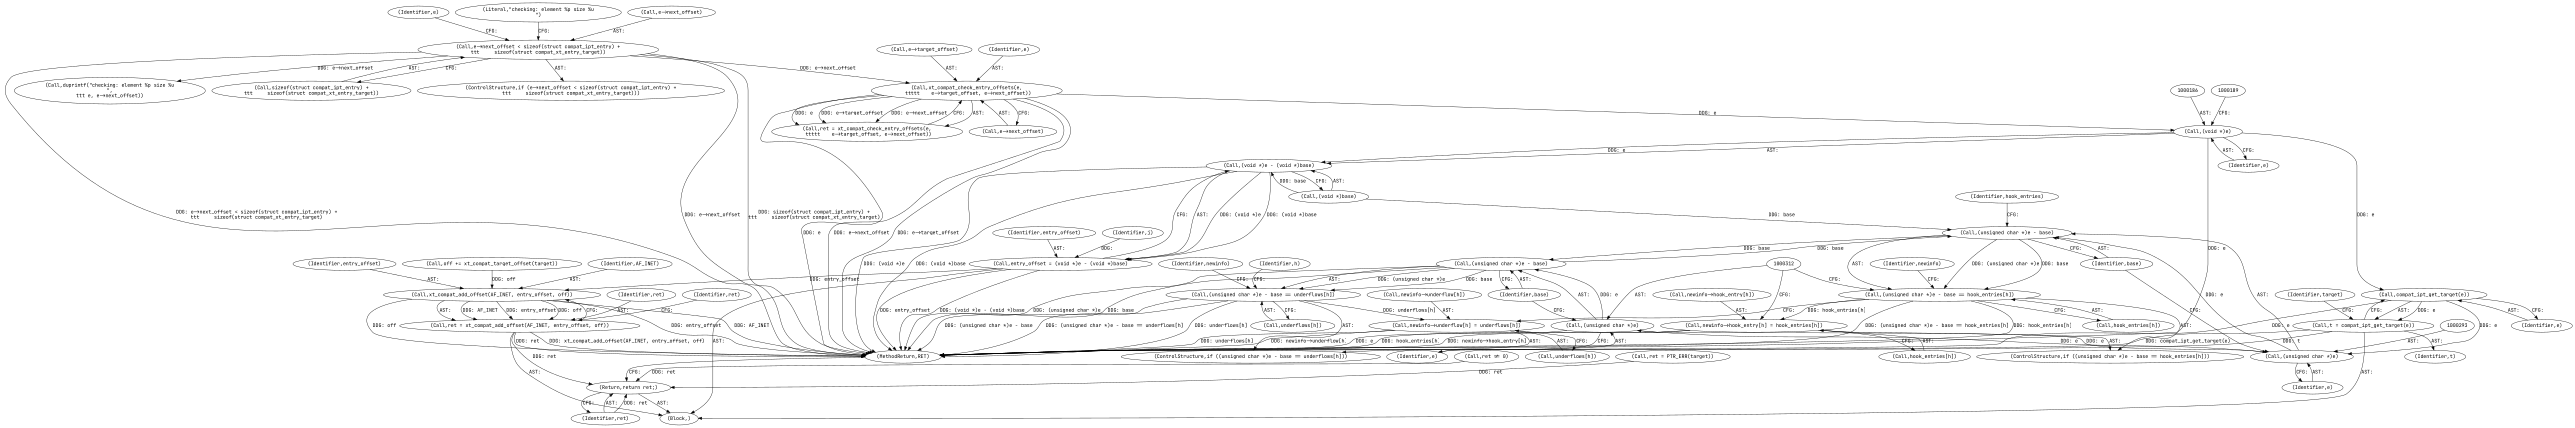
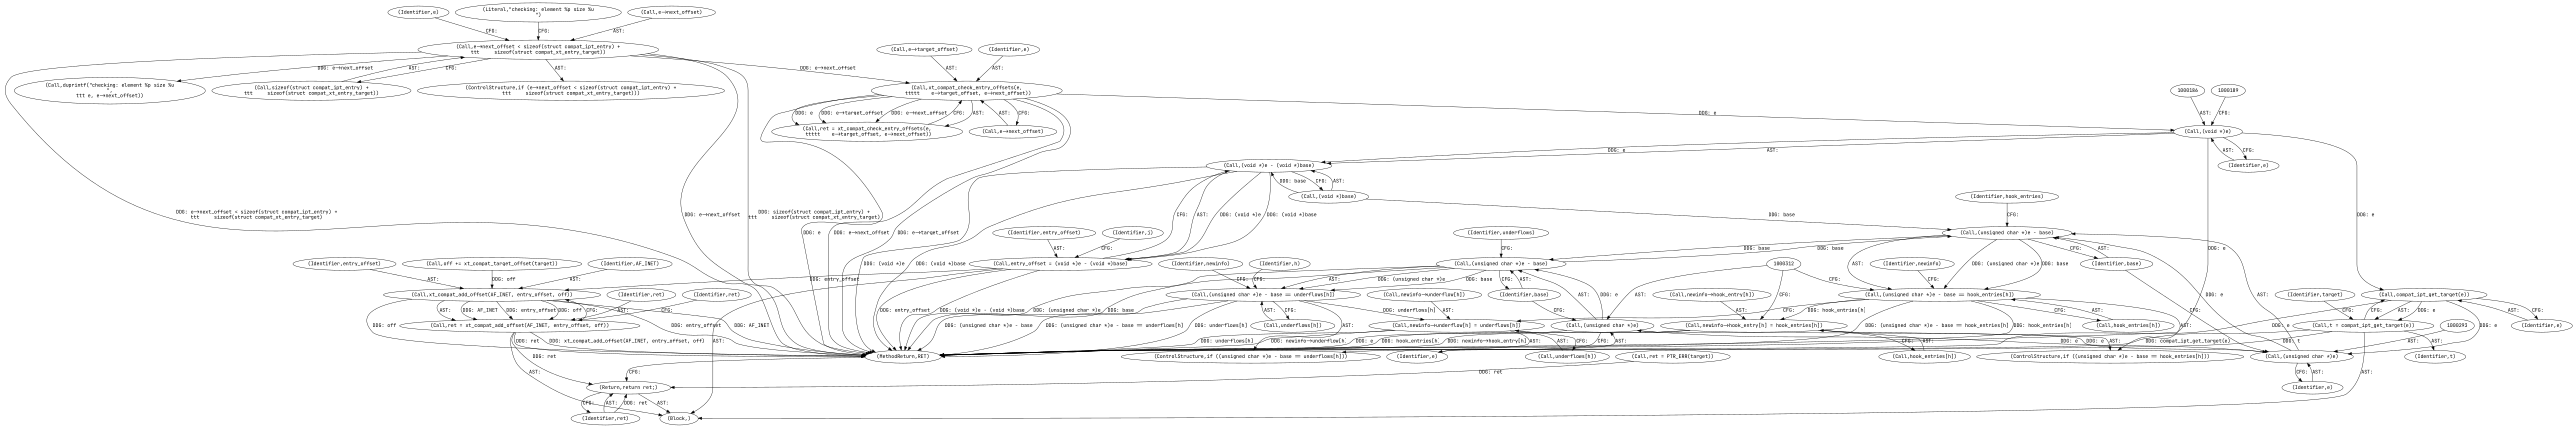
none -> (1501, 233)
(1109, 248) -> (1109, 248)
(1487, 357) -> none
